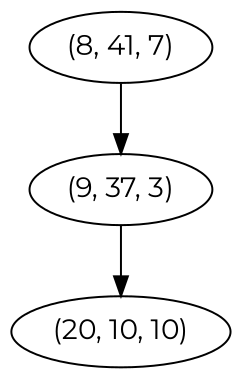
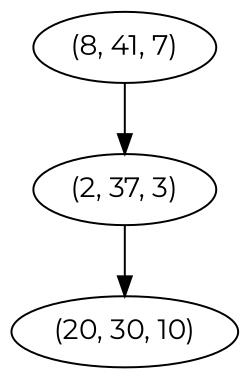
(121, 190) -> (125, 190)
(121, 332) -> (125, 332)
